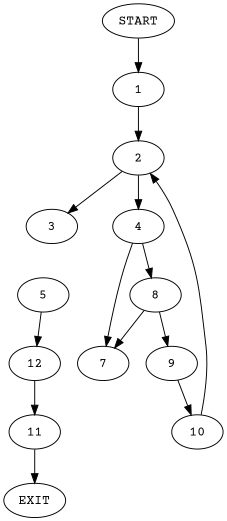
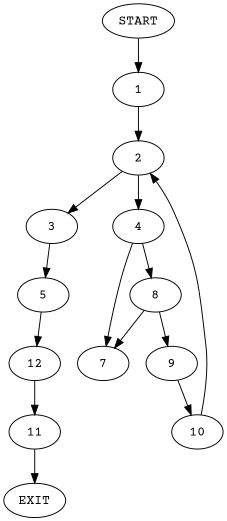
none -> (48, 256)
